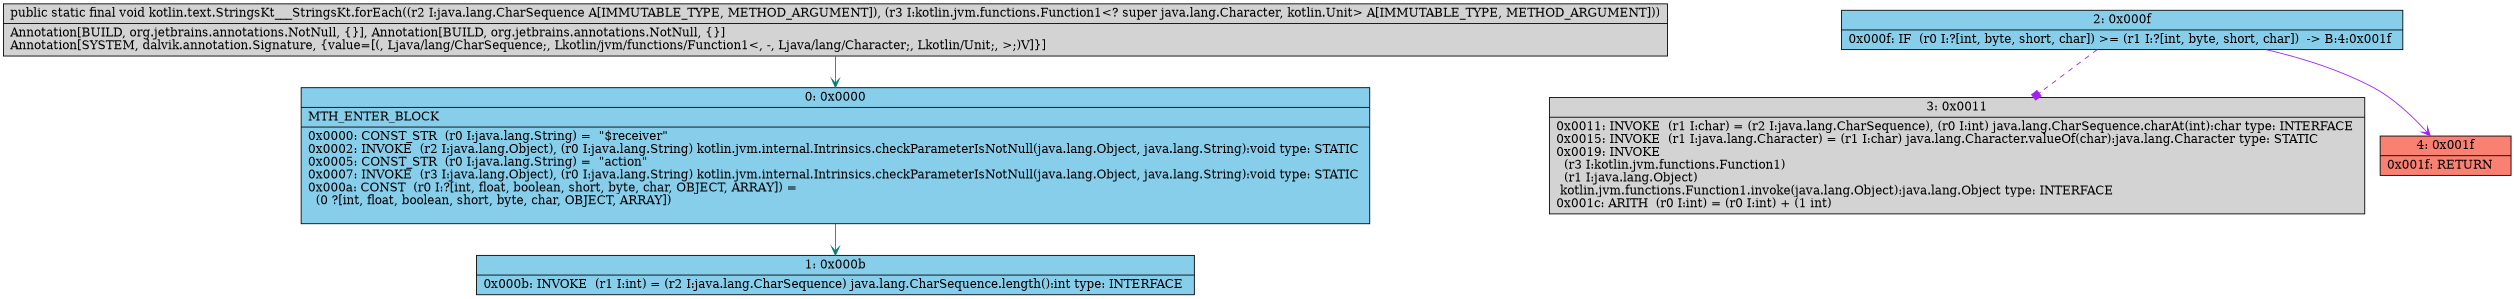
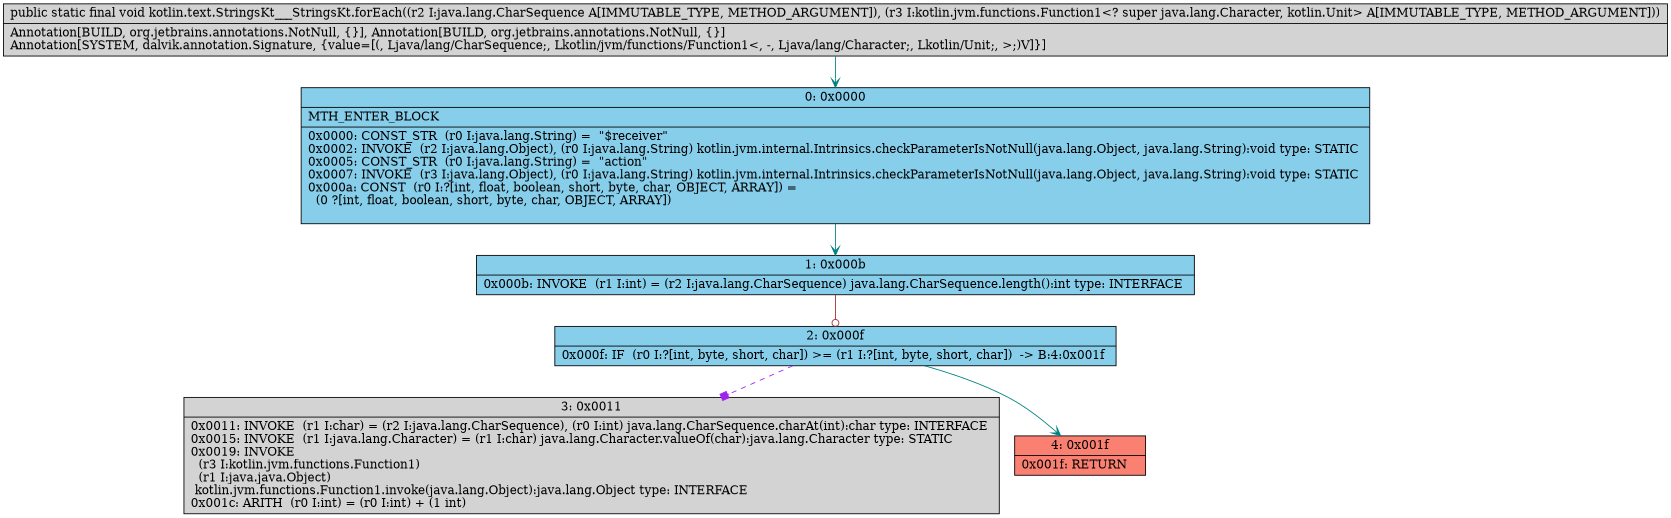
(2352, 77) -> (993, 390)
(1627, 178) -> (261, 478)
none -> (835, 307)
